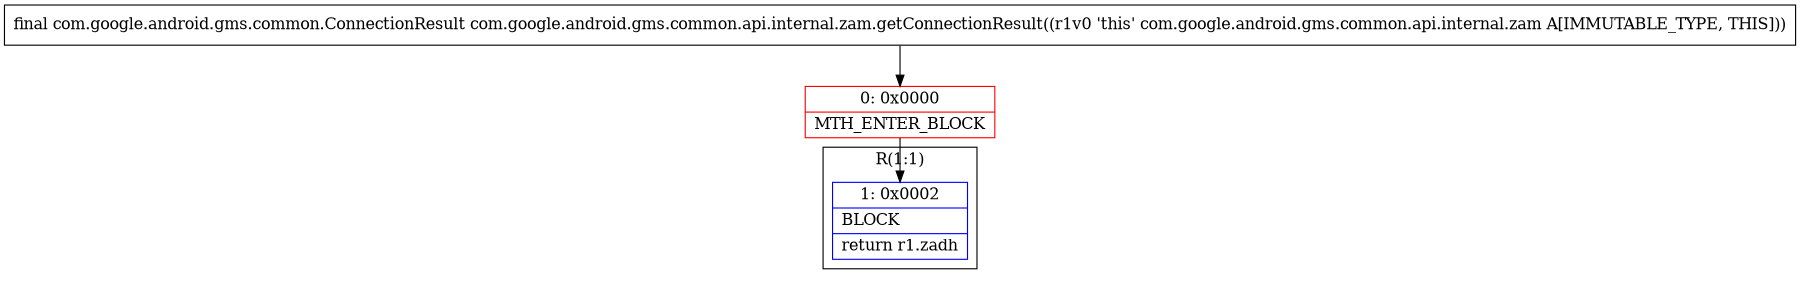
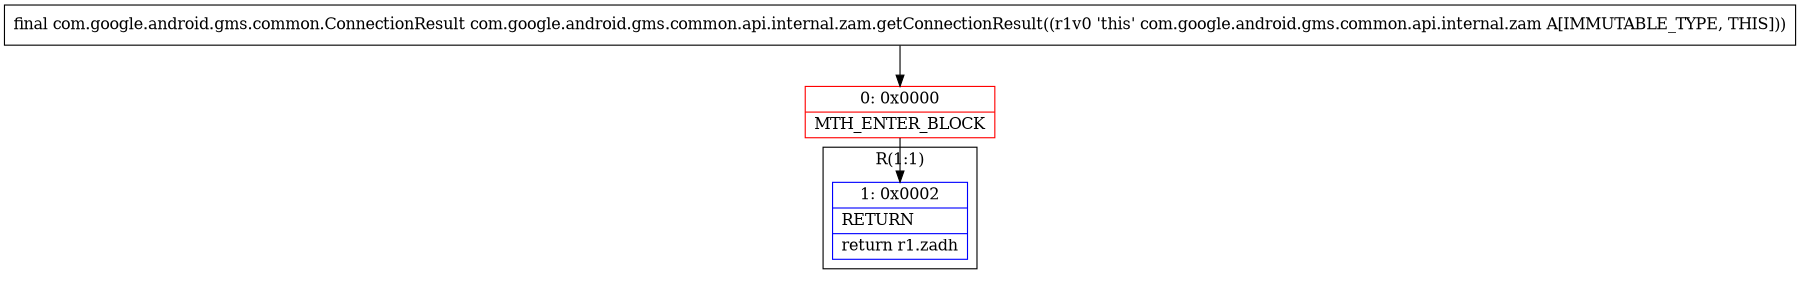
(870, 220) -> (878, 220)
